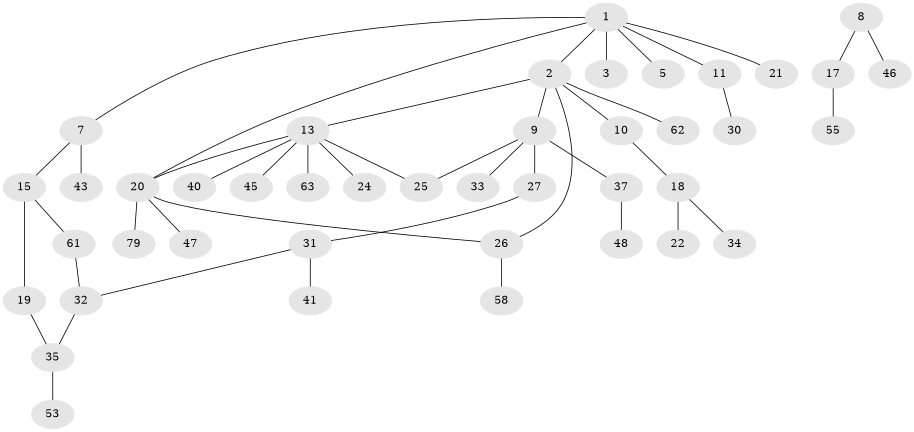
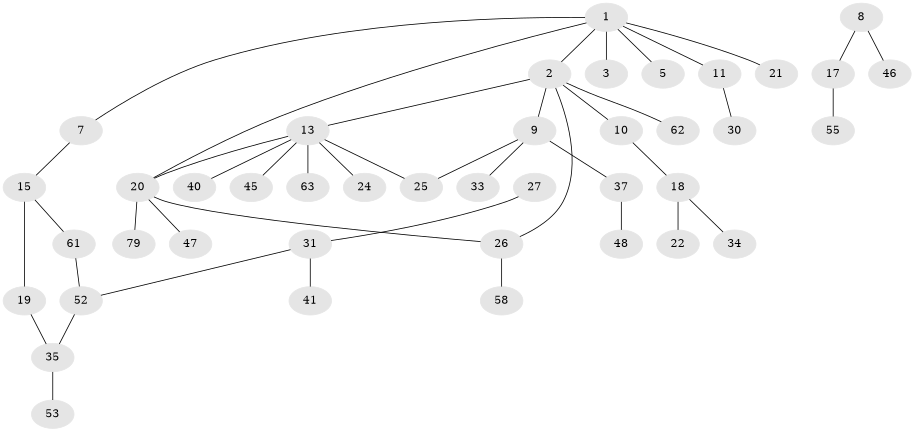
(535, 159) -> none
(81, 187) -> none
(81, 301) -> (81, 301)
